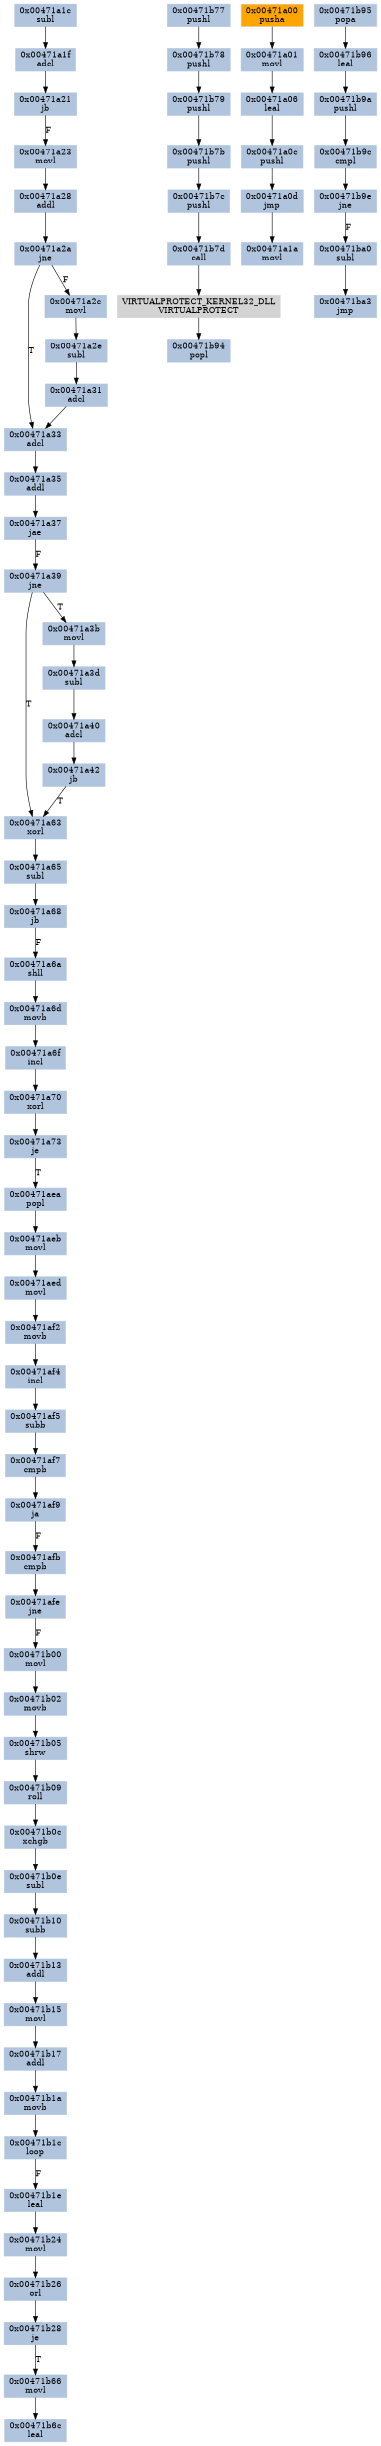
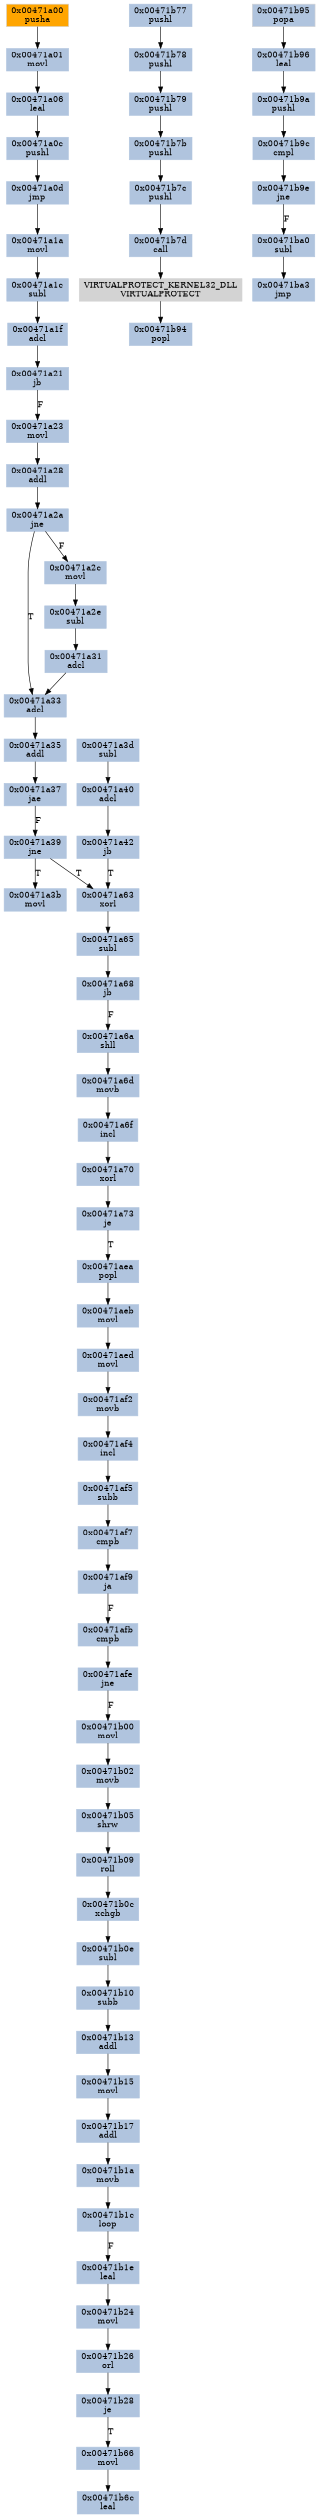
none -> (38, 265)
(74, 653) -> none
